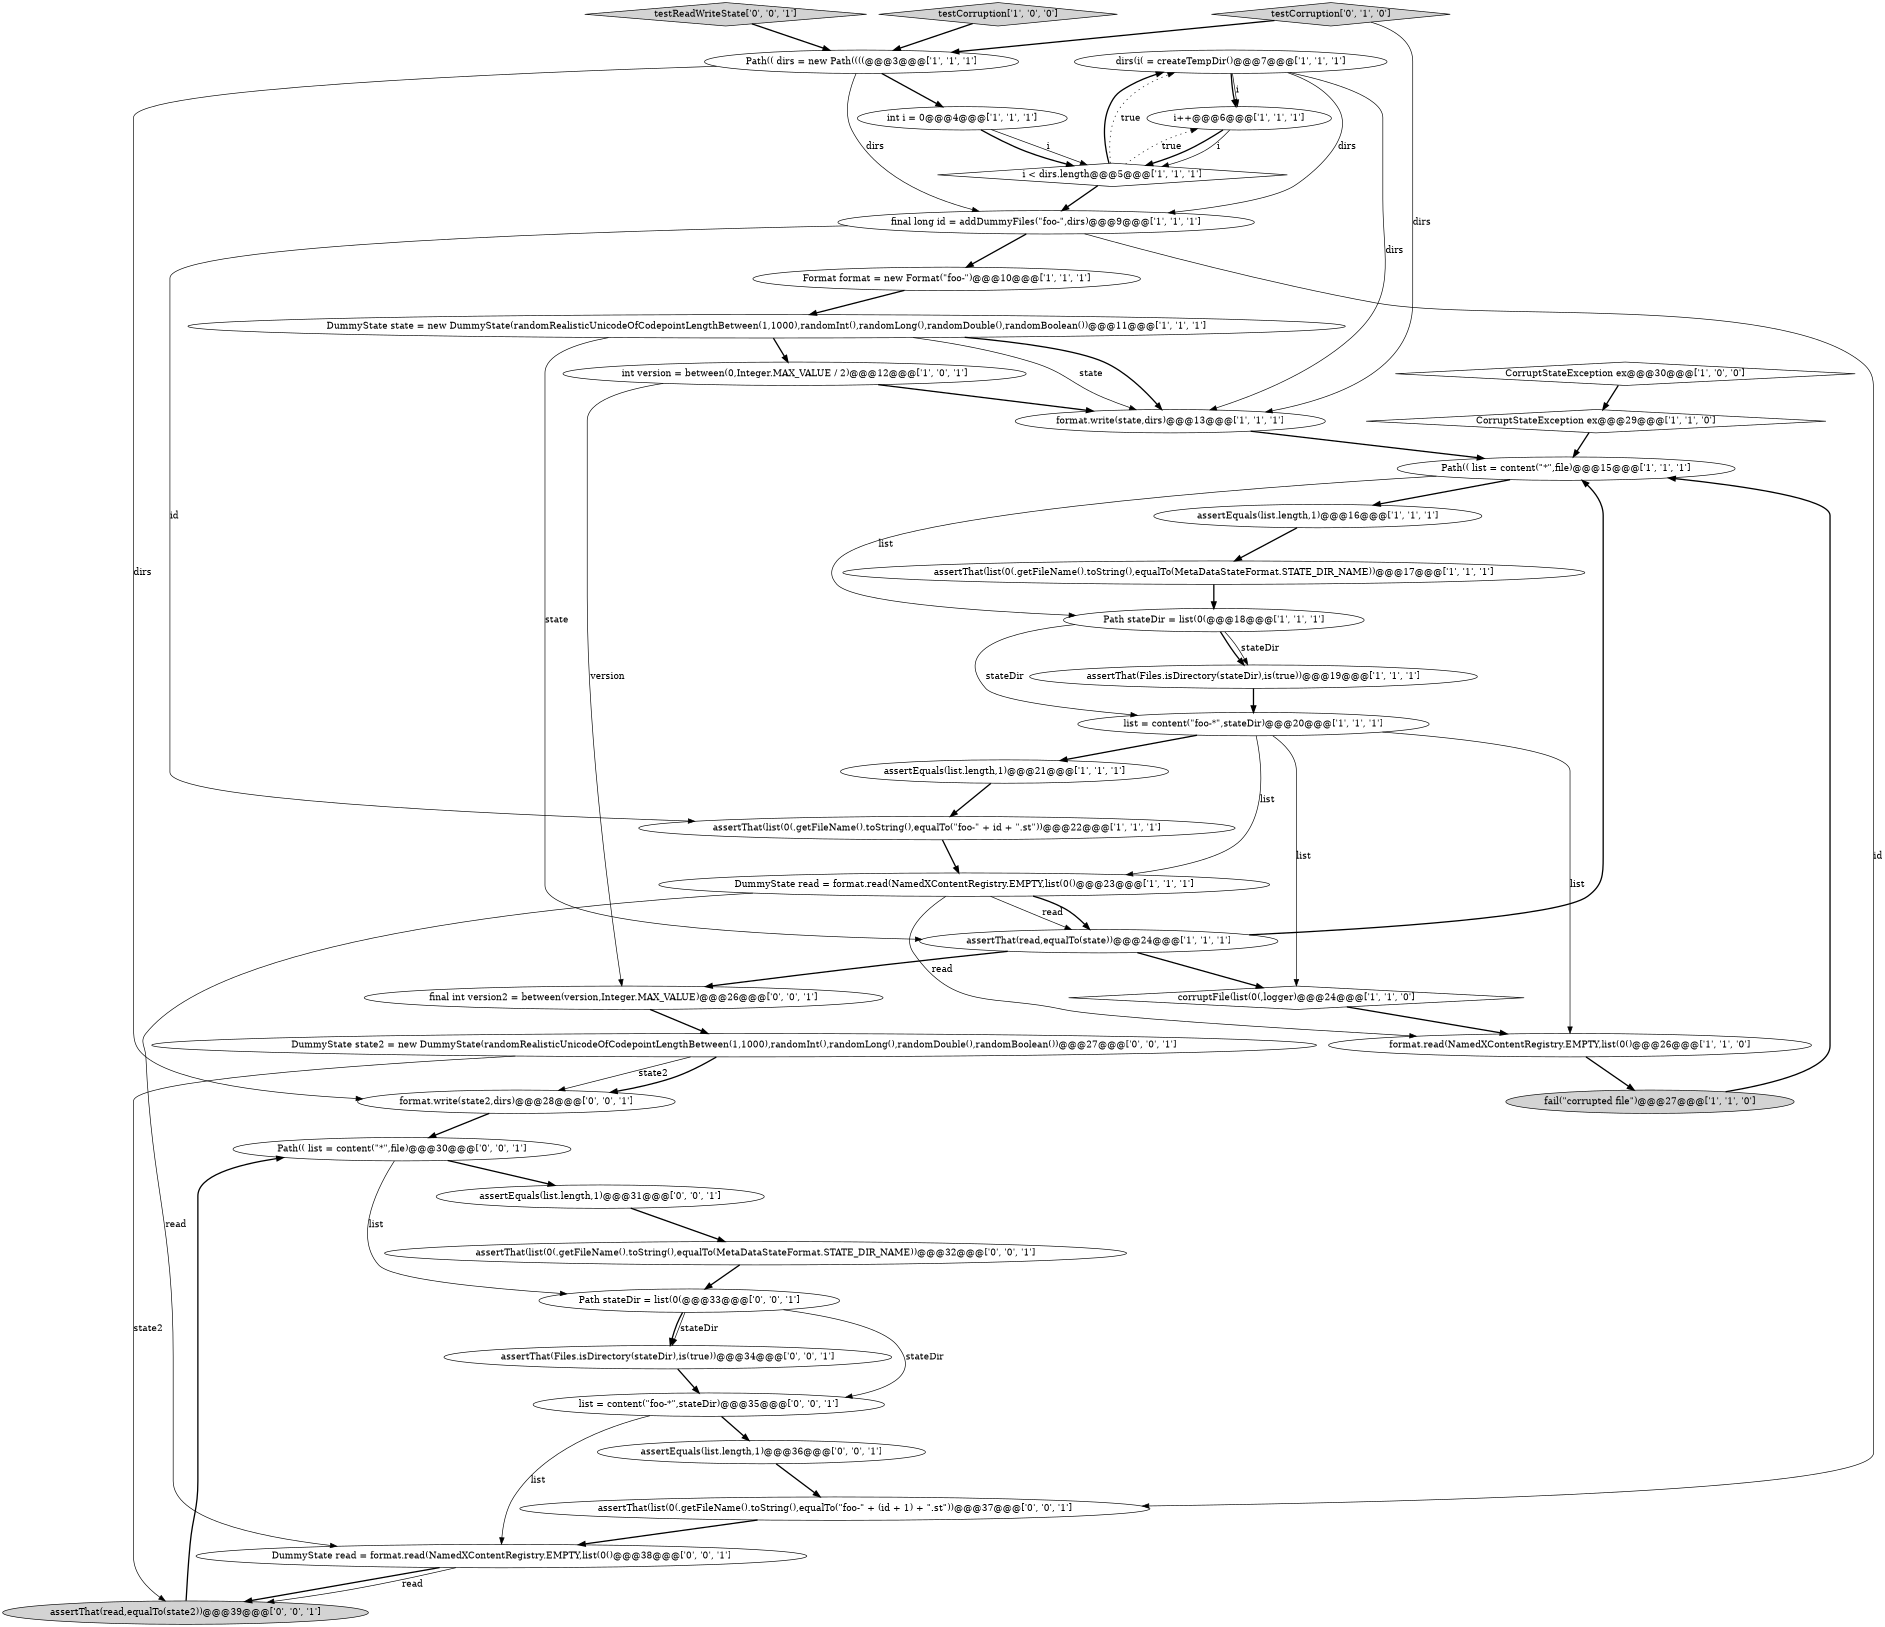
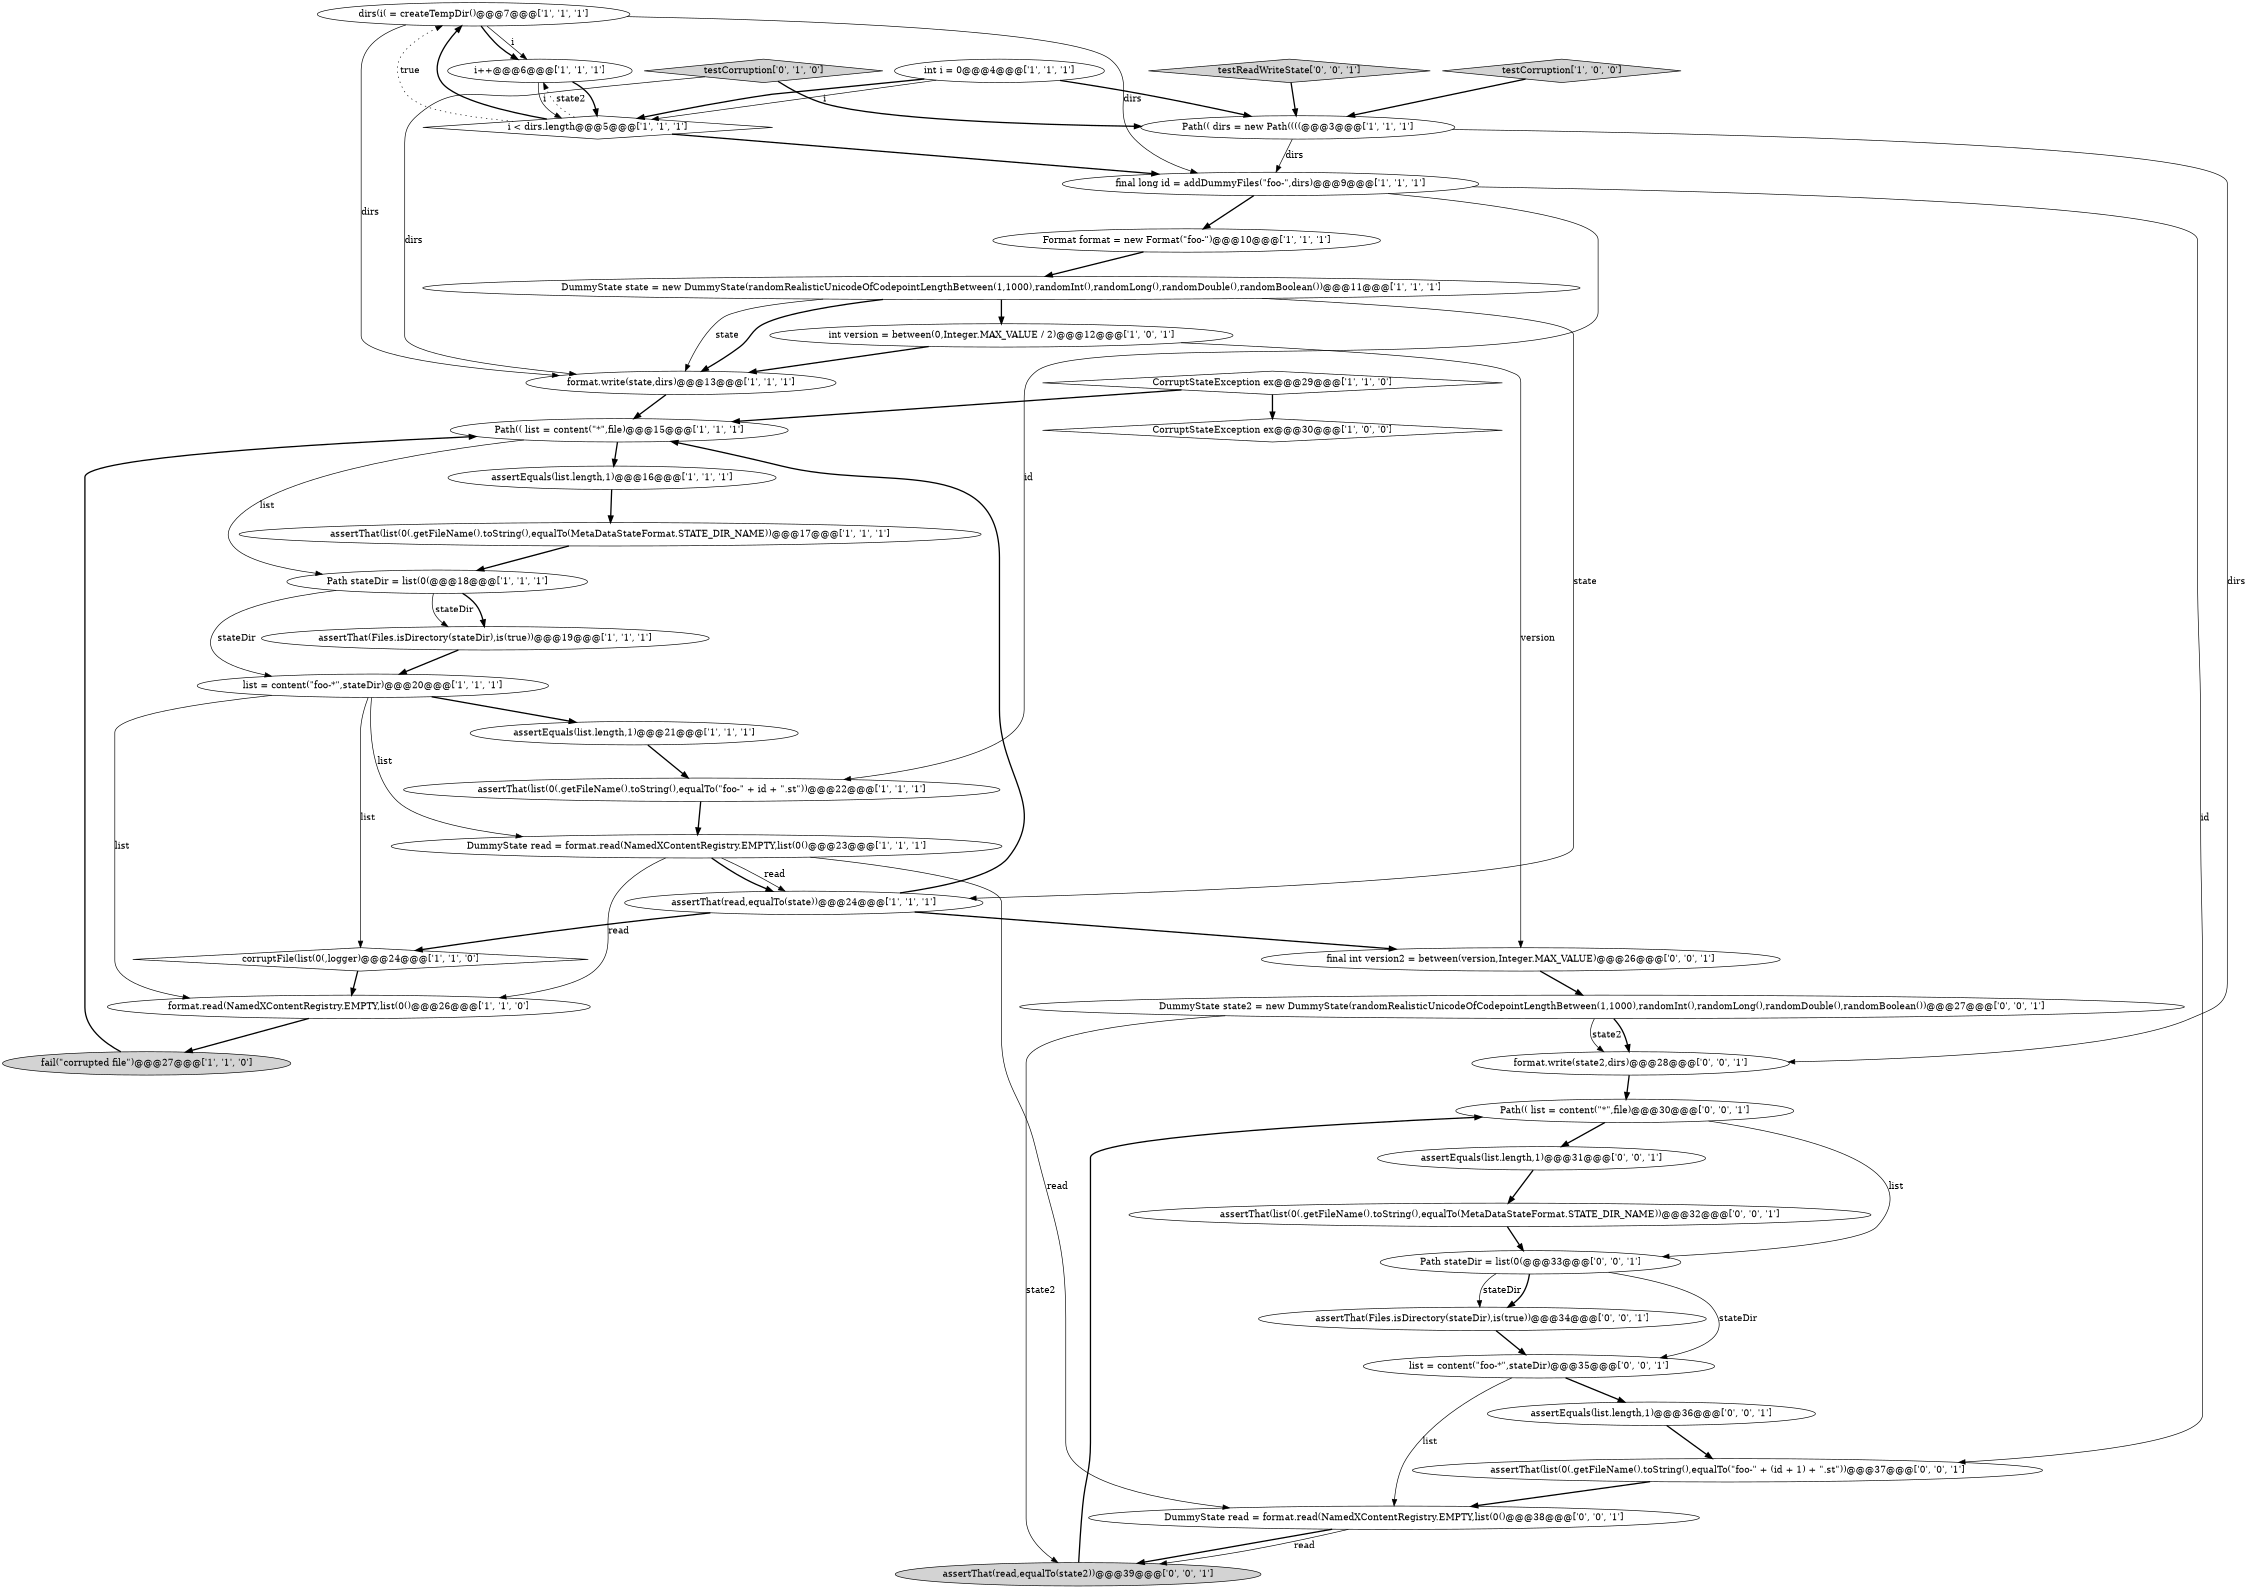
(909, 89) -> (1152, 96)
(1172, 147) -> (571, 99)
(1612, 395) -> (1272, 403)
